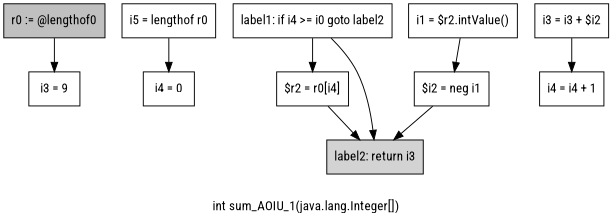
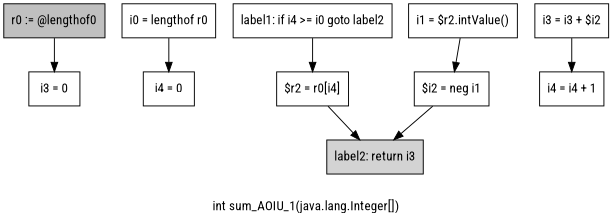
(169, 21) -> (169, 21)
(361, 80) -> none
(54, 89) -> (54, 89)
